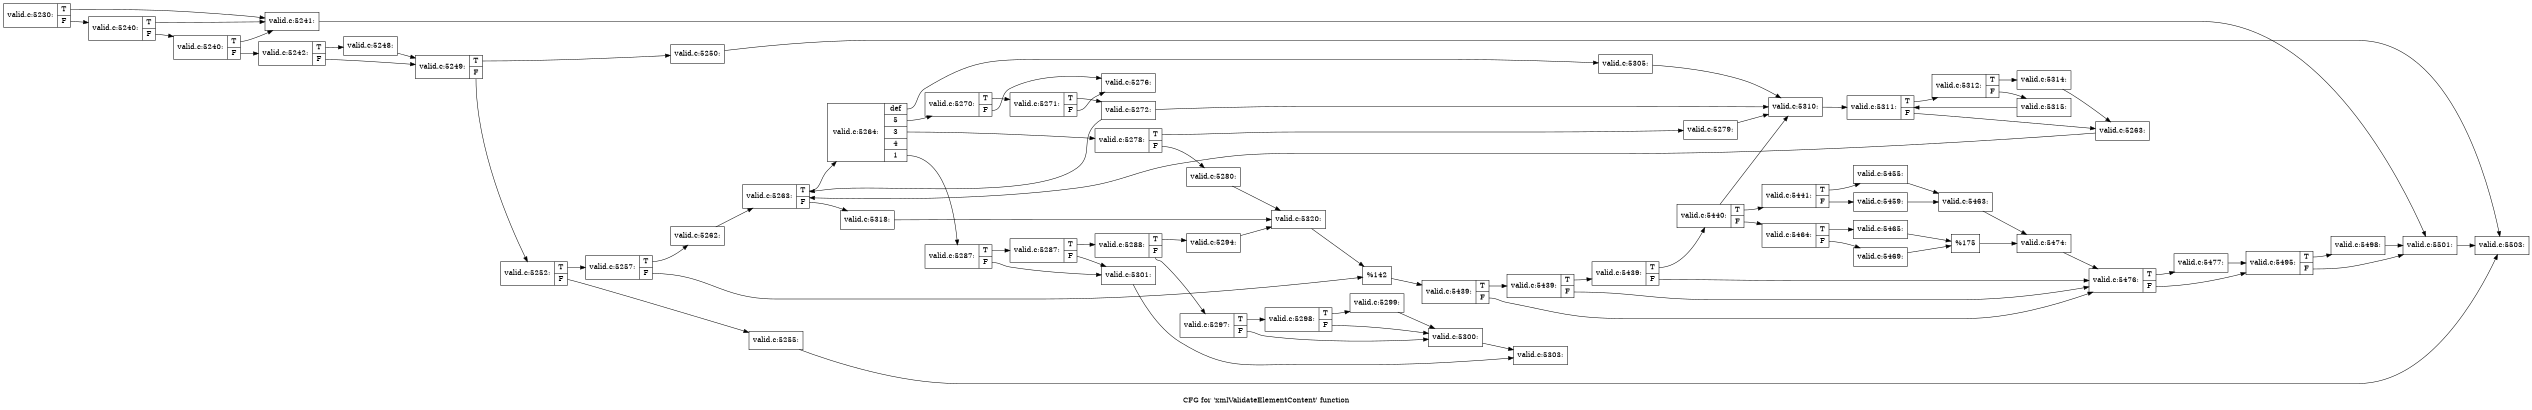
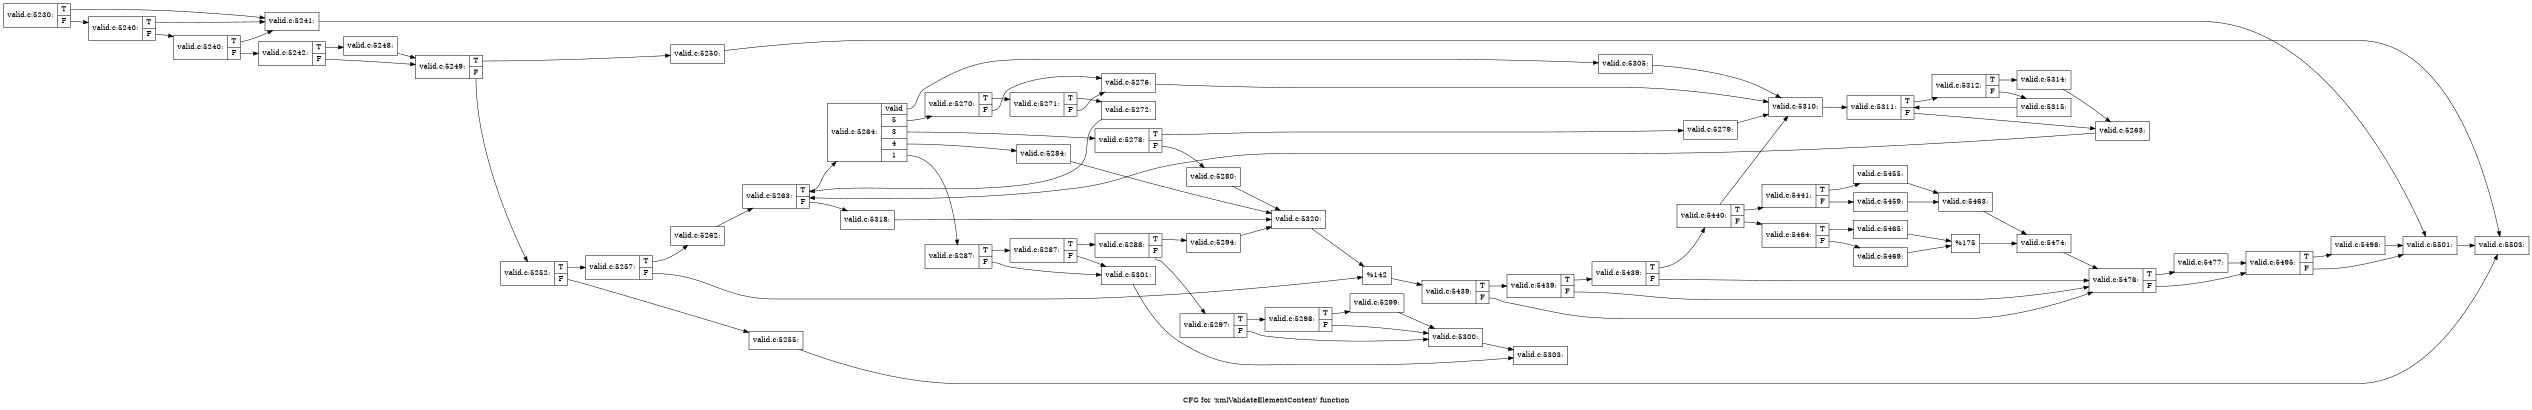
(1459, 106) -> (1460, 88)
(896, 109) -> (894, 109)
none -> (1044, 154)
